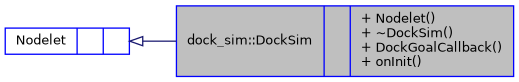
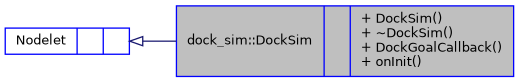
(399, 19) -> (402, 19)
